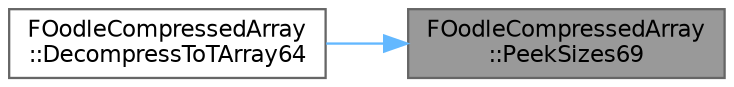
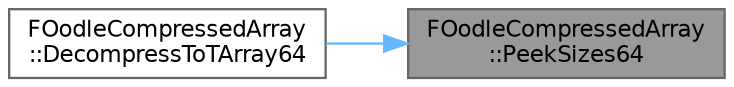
(566, 44) -> (566, 44)
